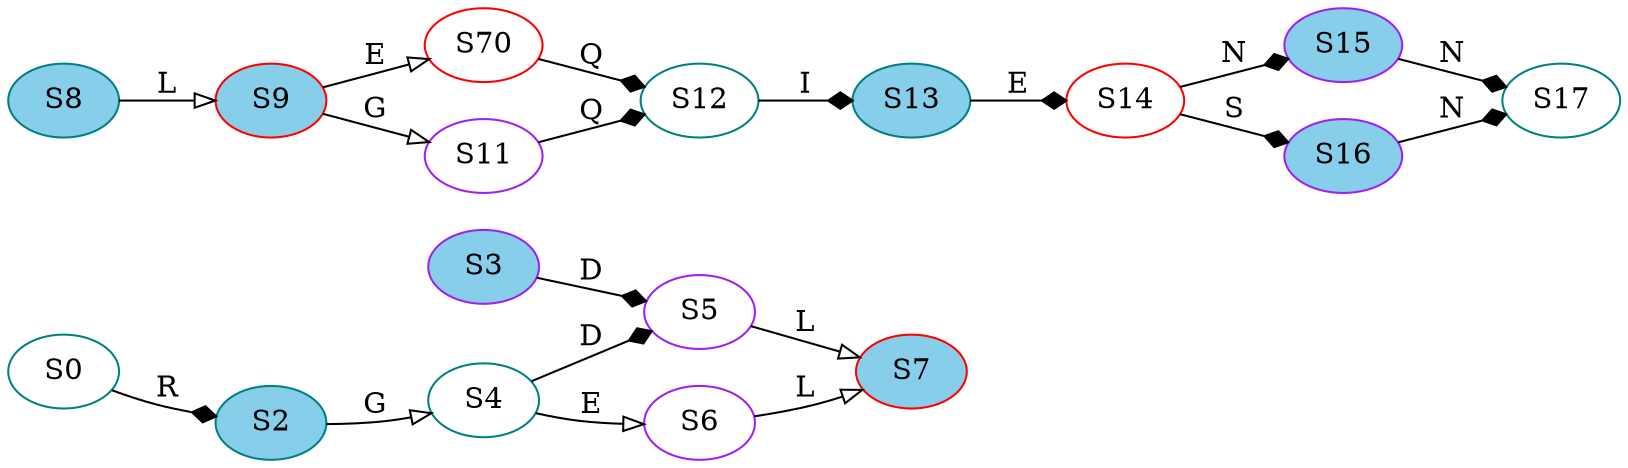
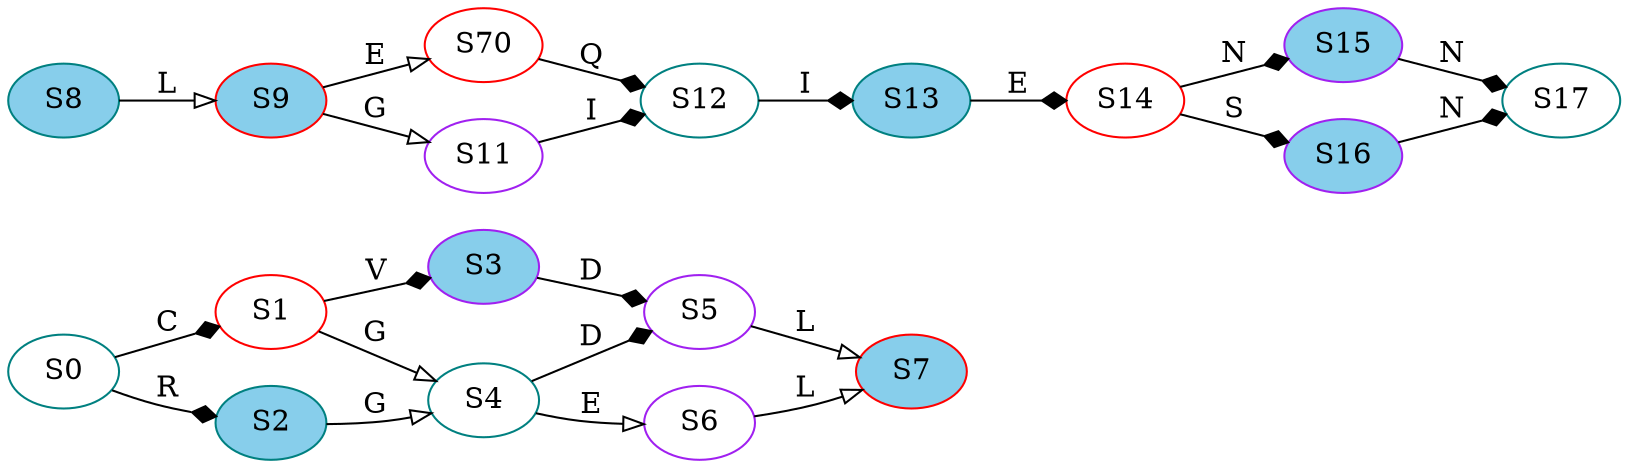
(592, 112) -> (592, 112)
none -> (271, 312)
